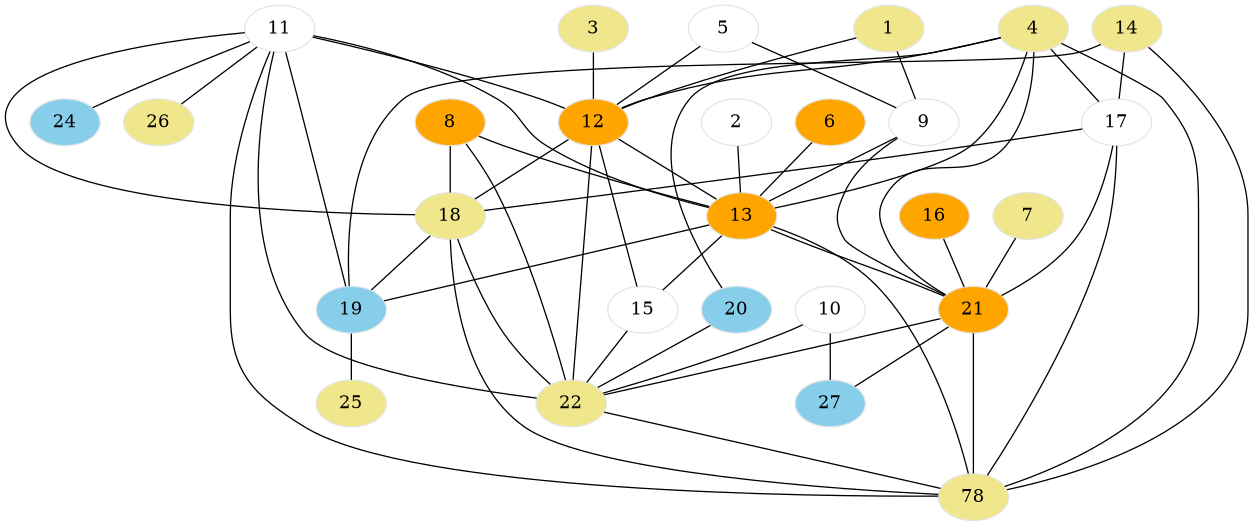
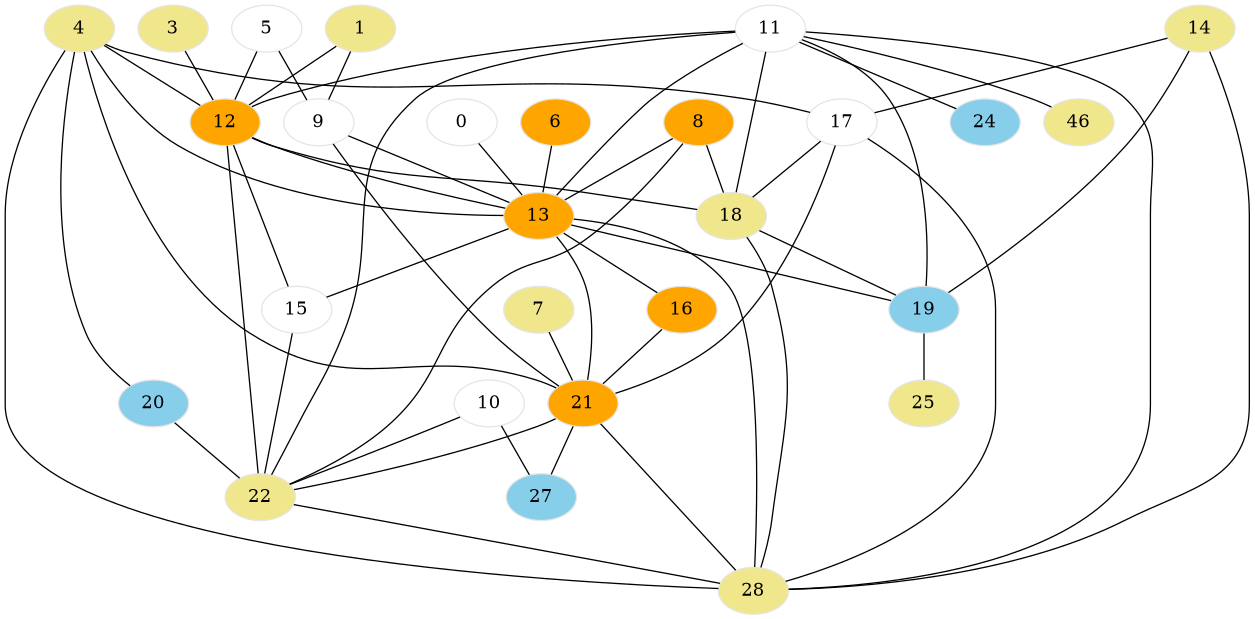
(159, 122) -> (1079, 122)
(737, 122) -> (462, 122)
none -> (610, 263)
(494, 318) -> none
(973, 497) -> (754, 591)
